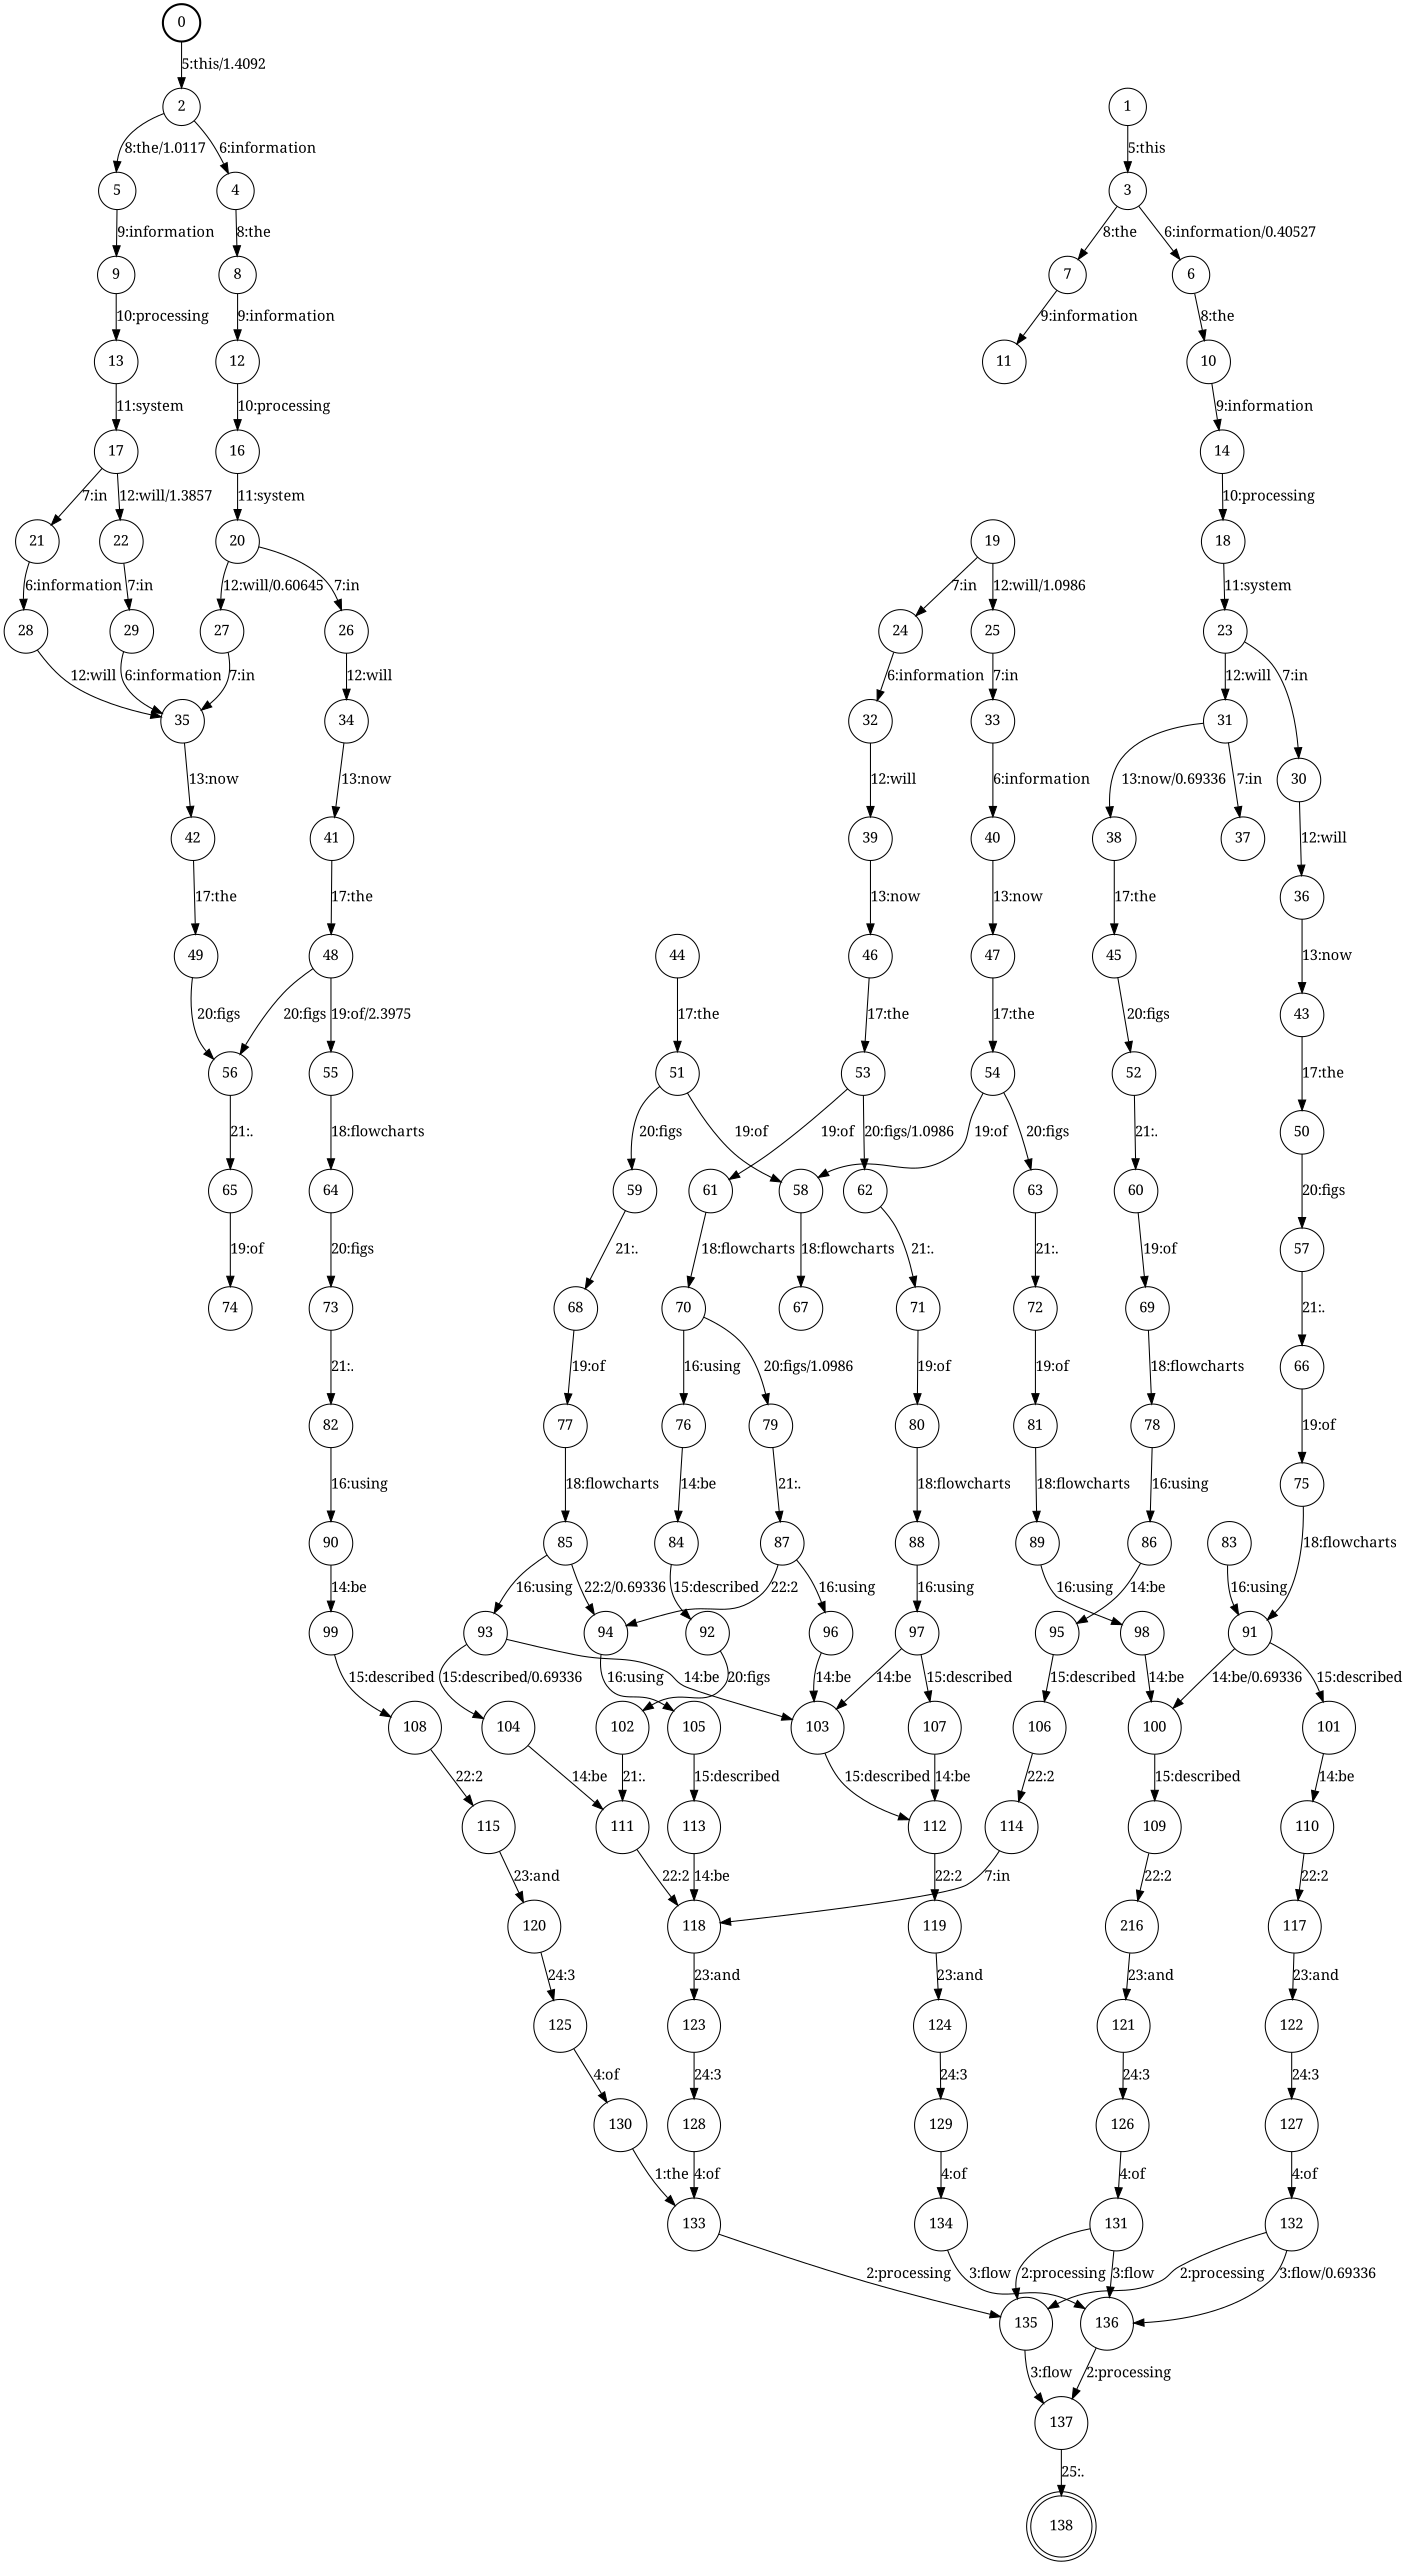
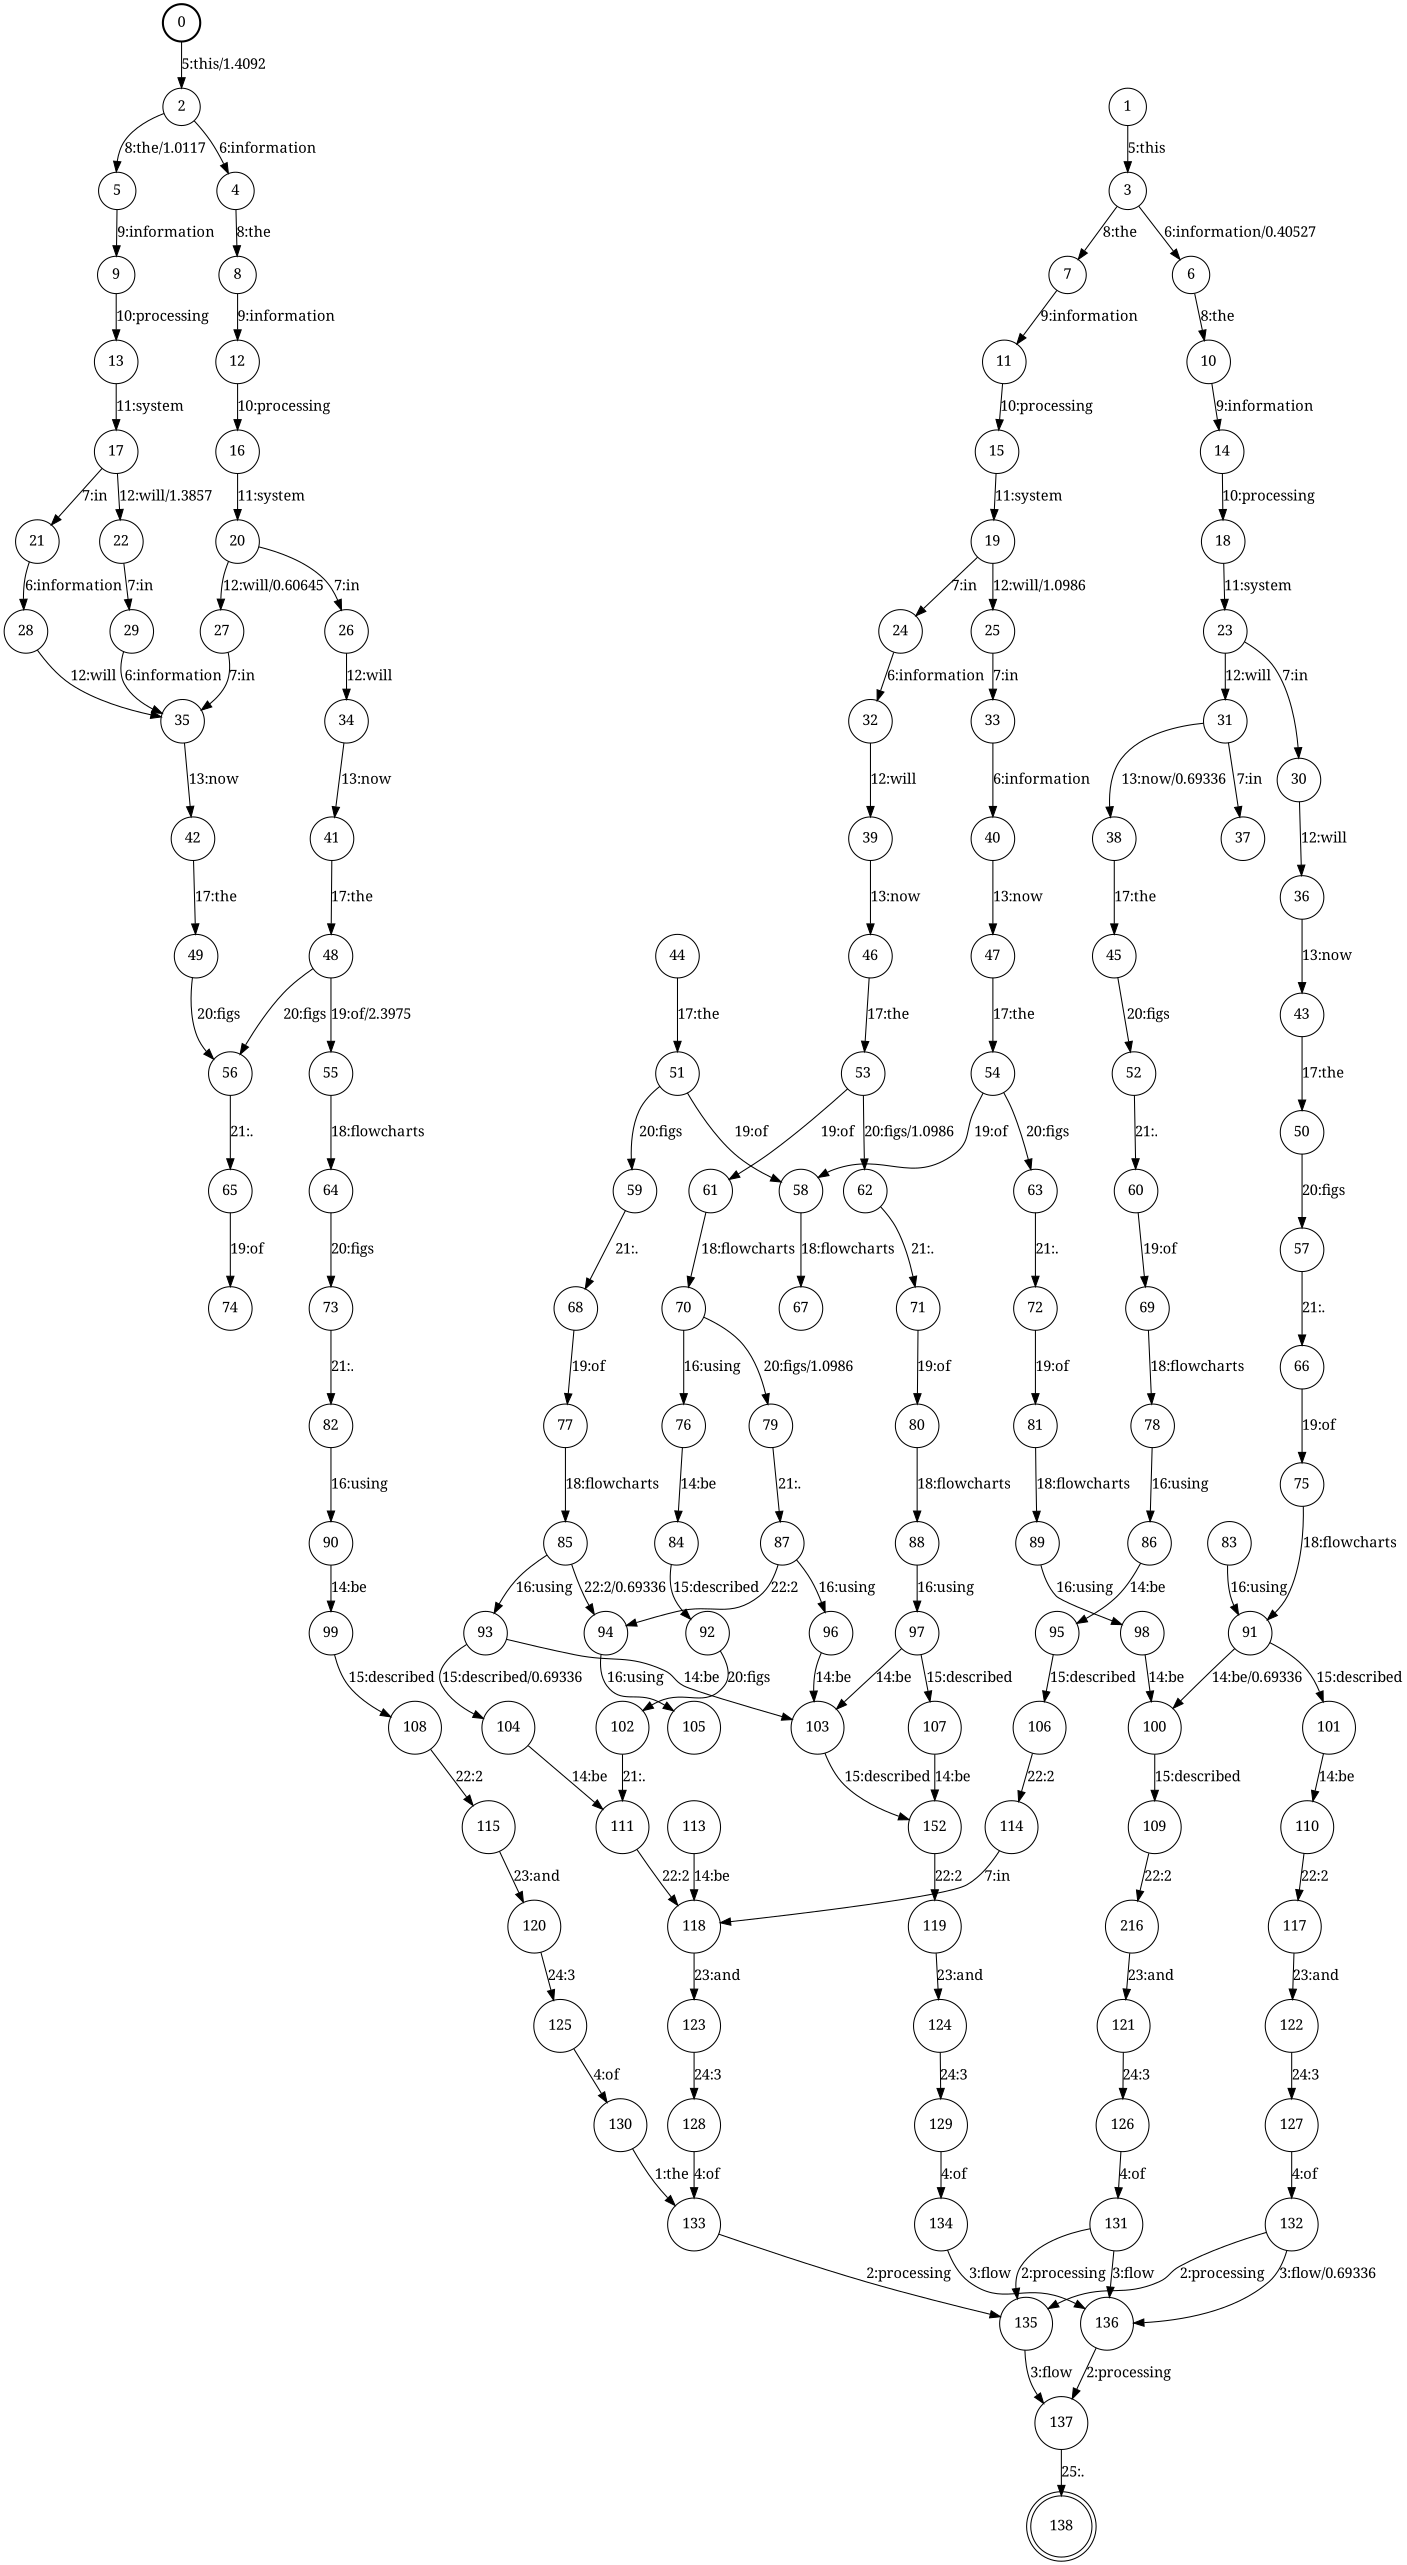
none -> (997, 452)
(694, 1772) -> none
(935, 1827) -> (935, 1827)
